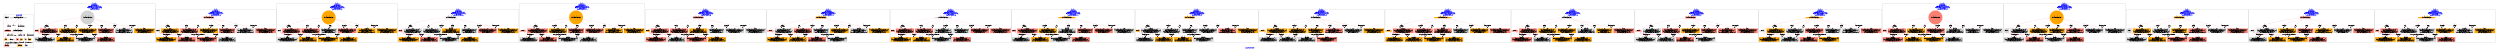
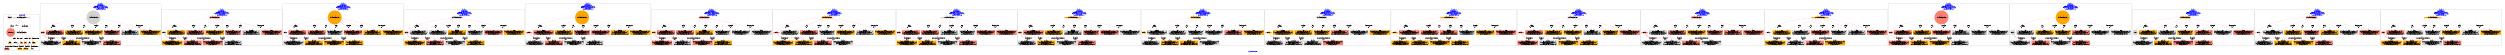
(8, 31) -> (11, 33)
none -> (20, 49)
